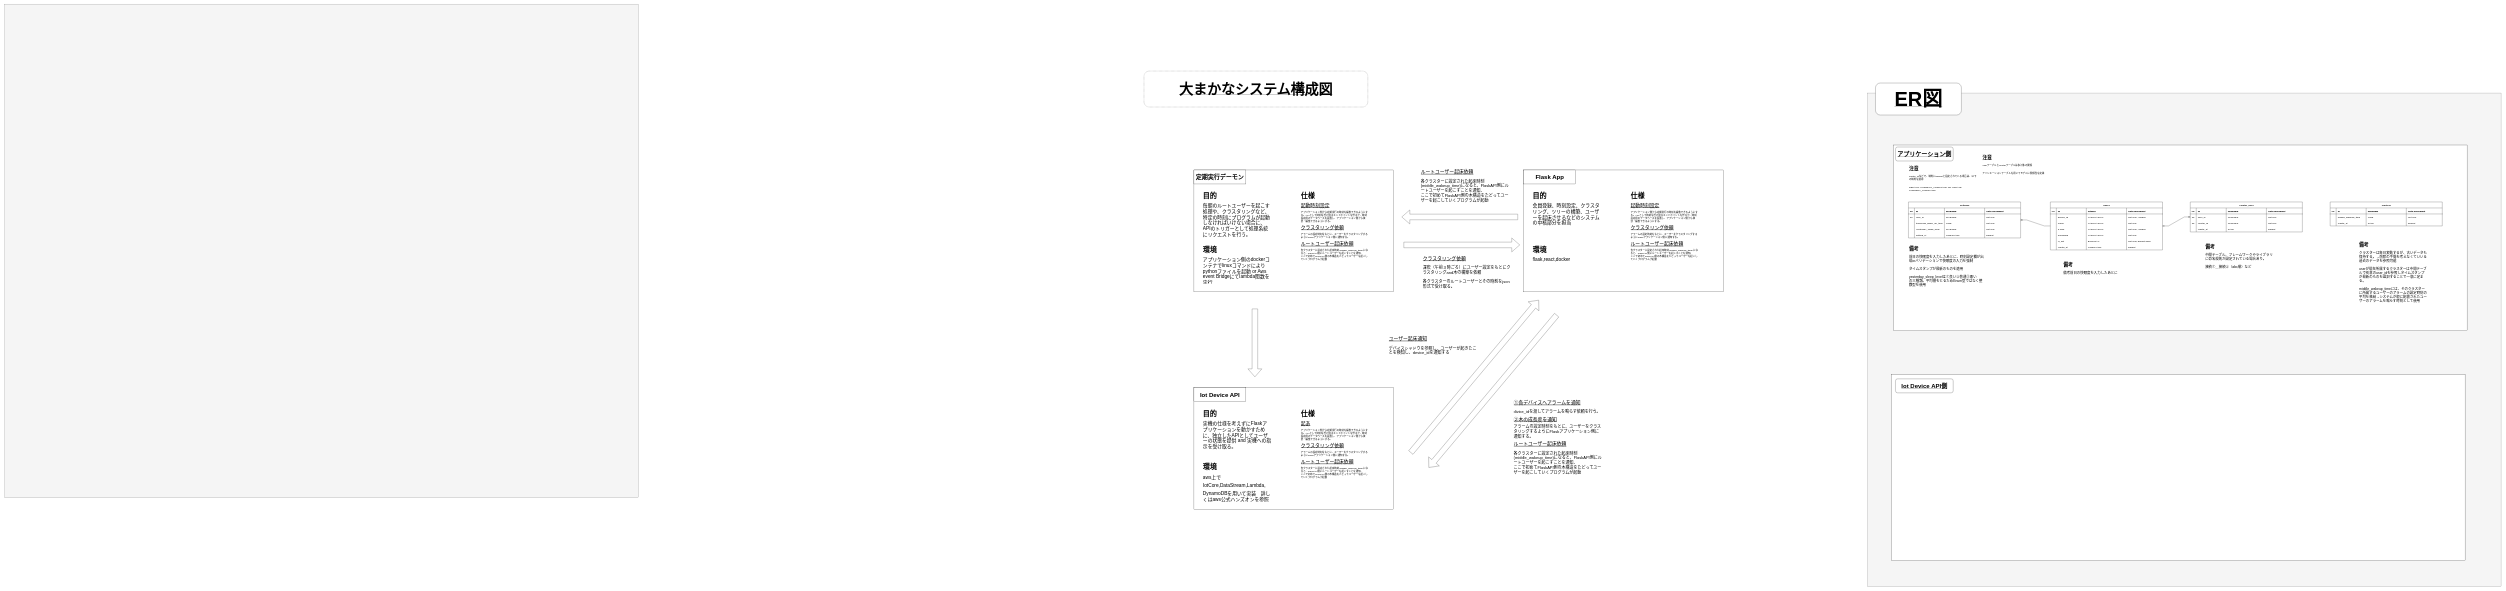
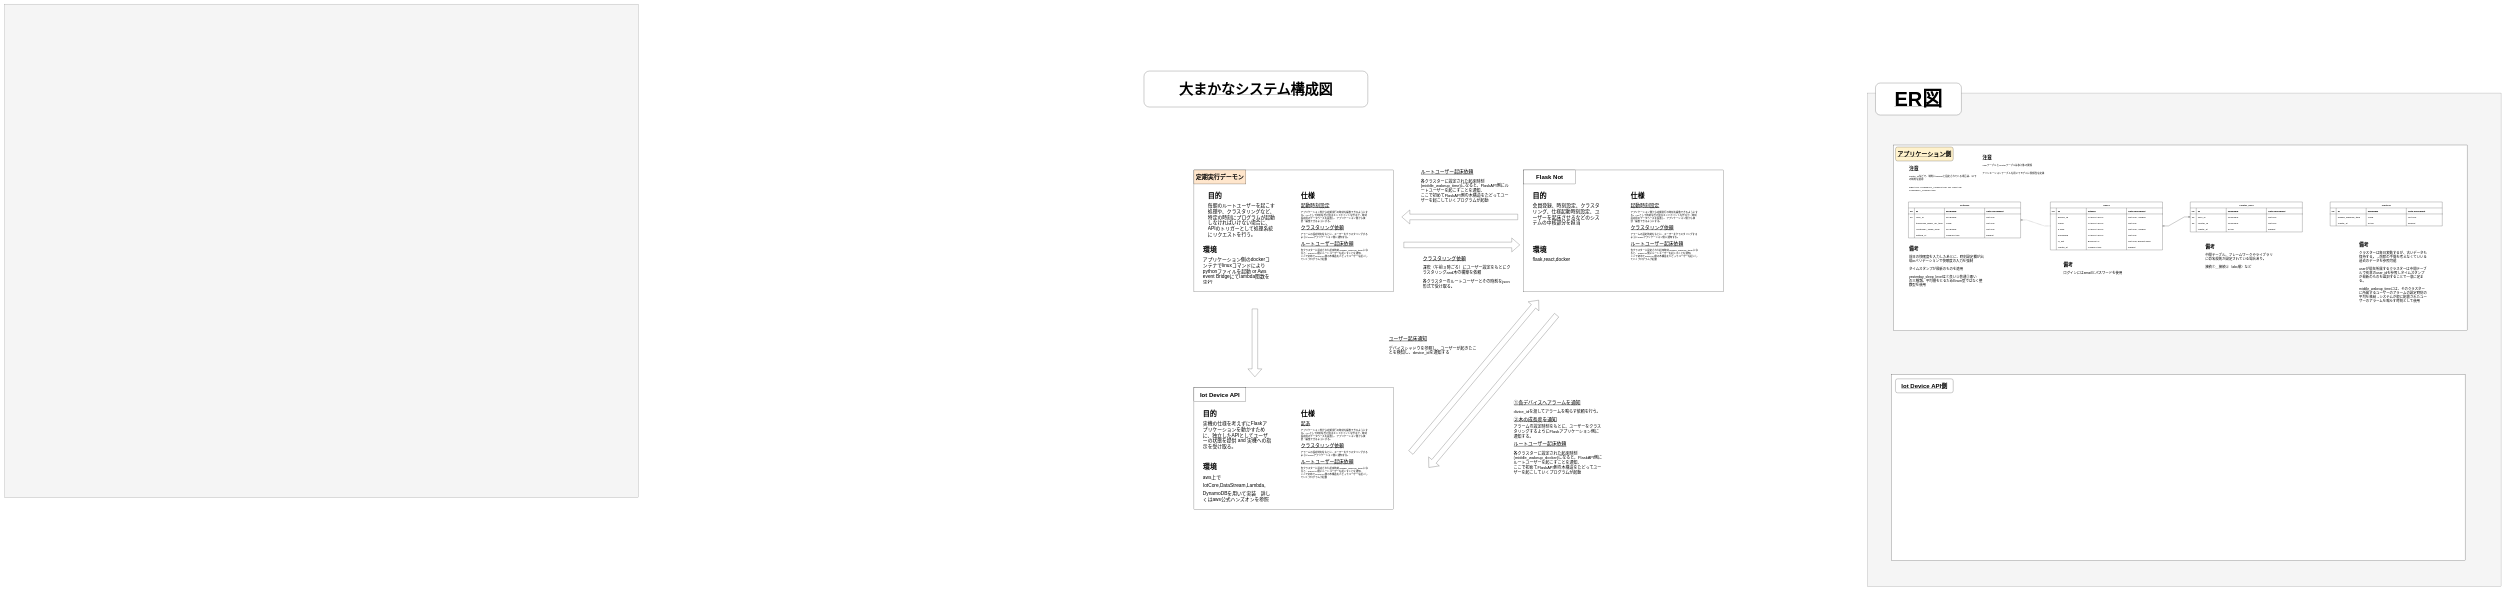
(1256, 89) -> (1256, 89)
(1925, 154) -> (1925, 154)
(1220, 177) -> (1220, 177)
(1550, 177) -> (1550, 177)
(1567, 192) -> (1567, 192)
(1237, 216) -> (1242, 216)
(2035, 223) -> (2035, 223)
(2083, 262) -> (2085, 262)
(1559, 412) -> (1559, 412)
